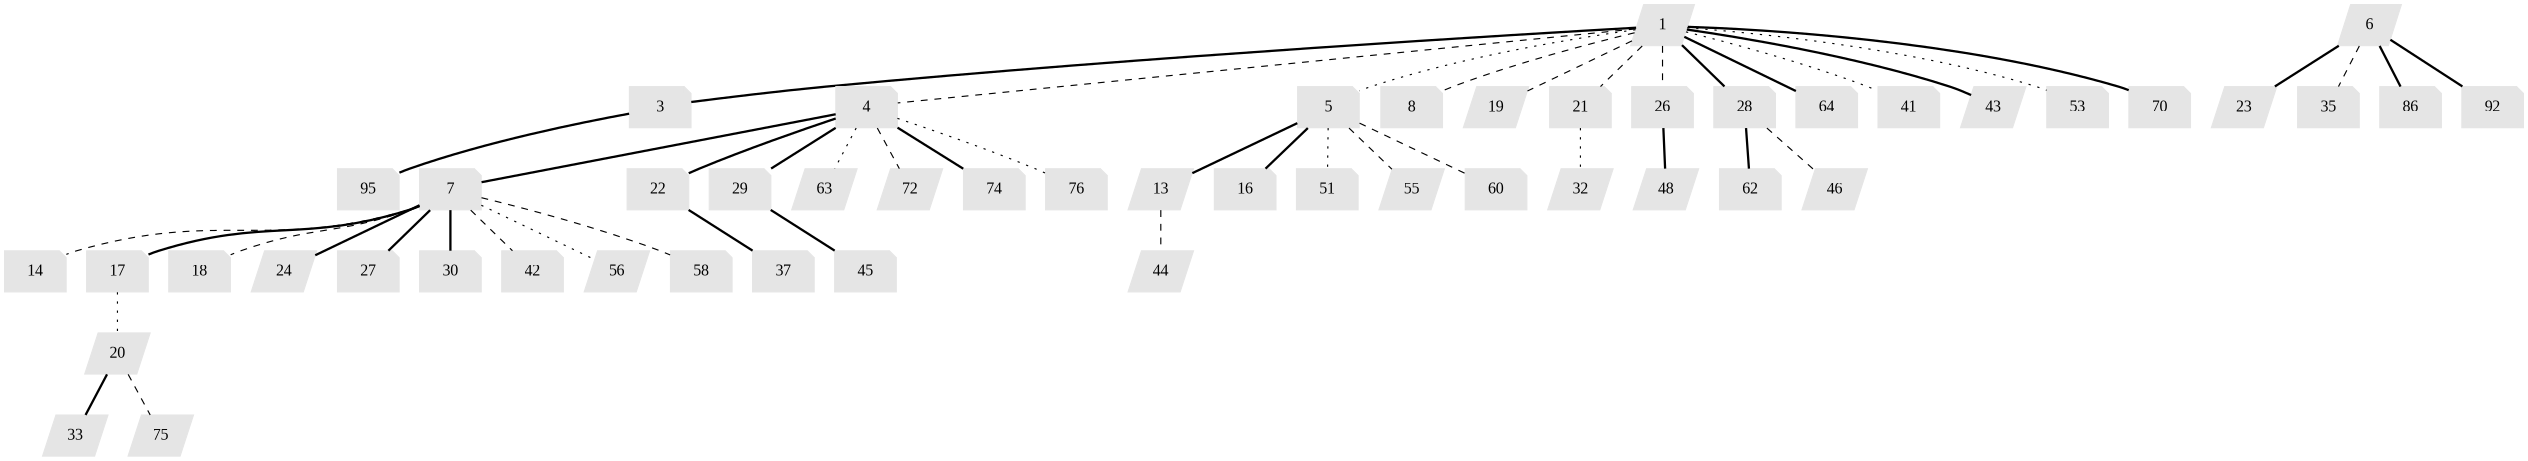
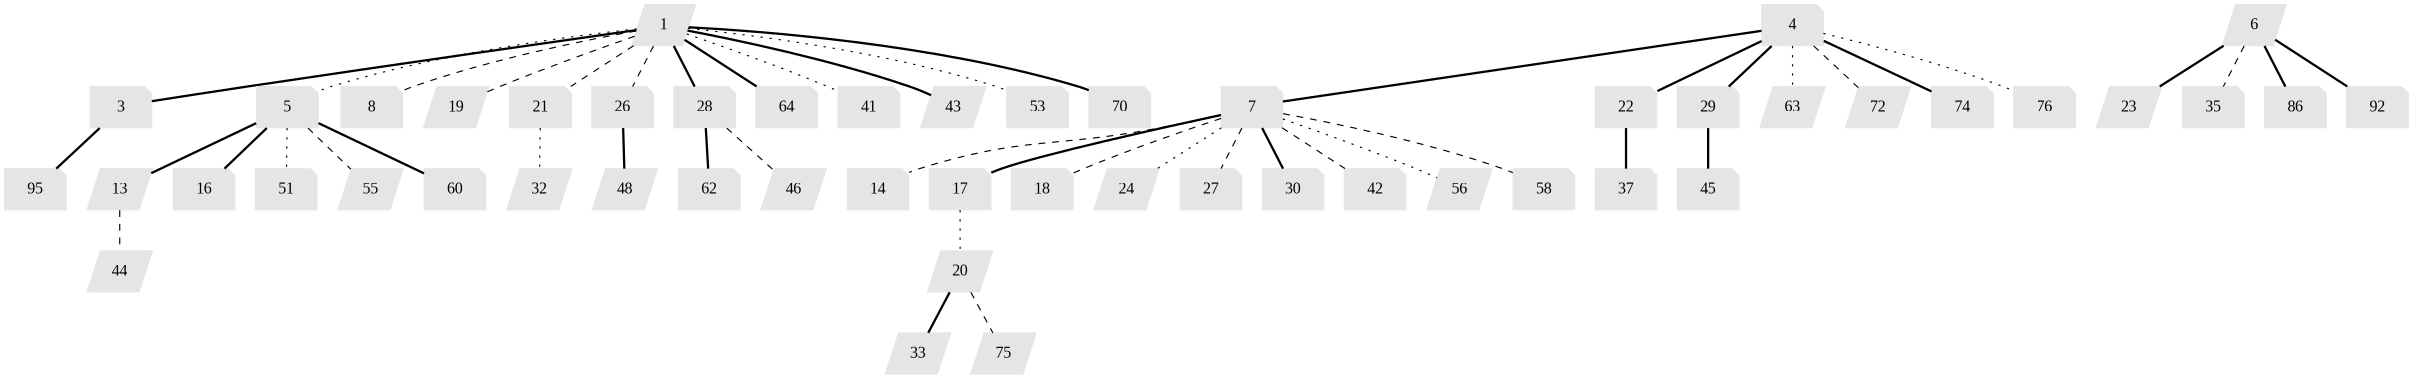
(1267, 66) -> none
(1412, 148) -> (371, 148)
(367, 230) -> (1189, 148)
(409, 230) -> (1231, 148)
